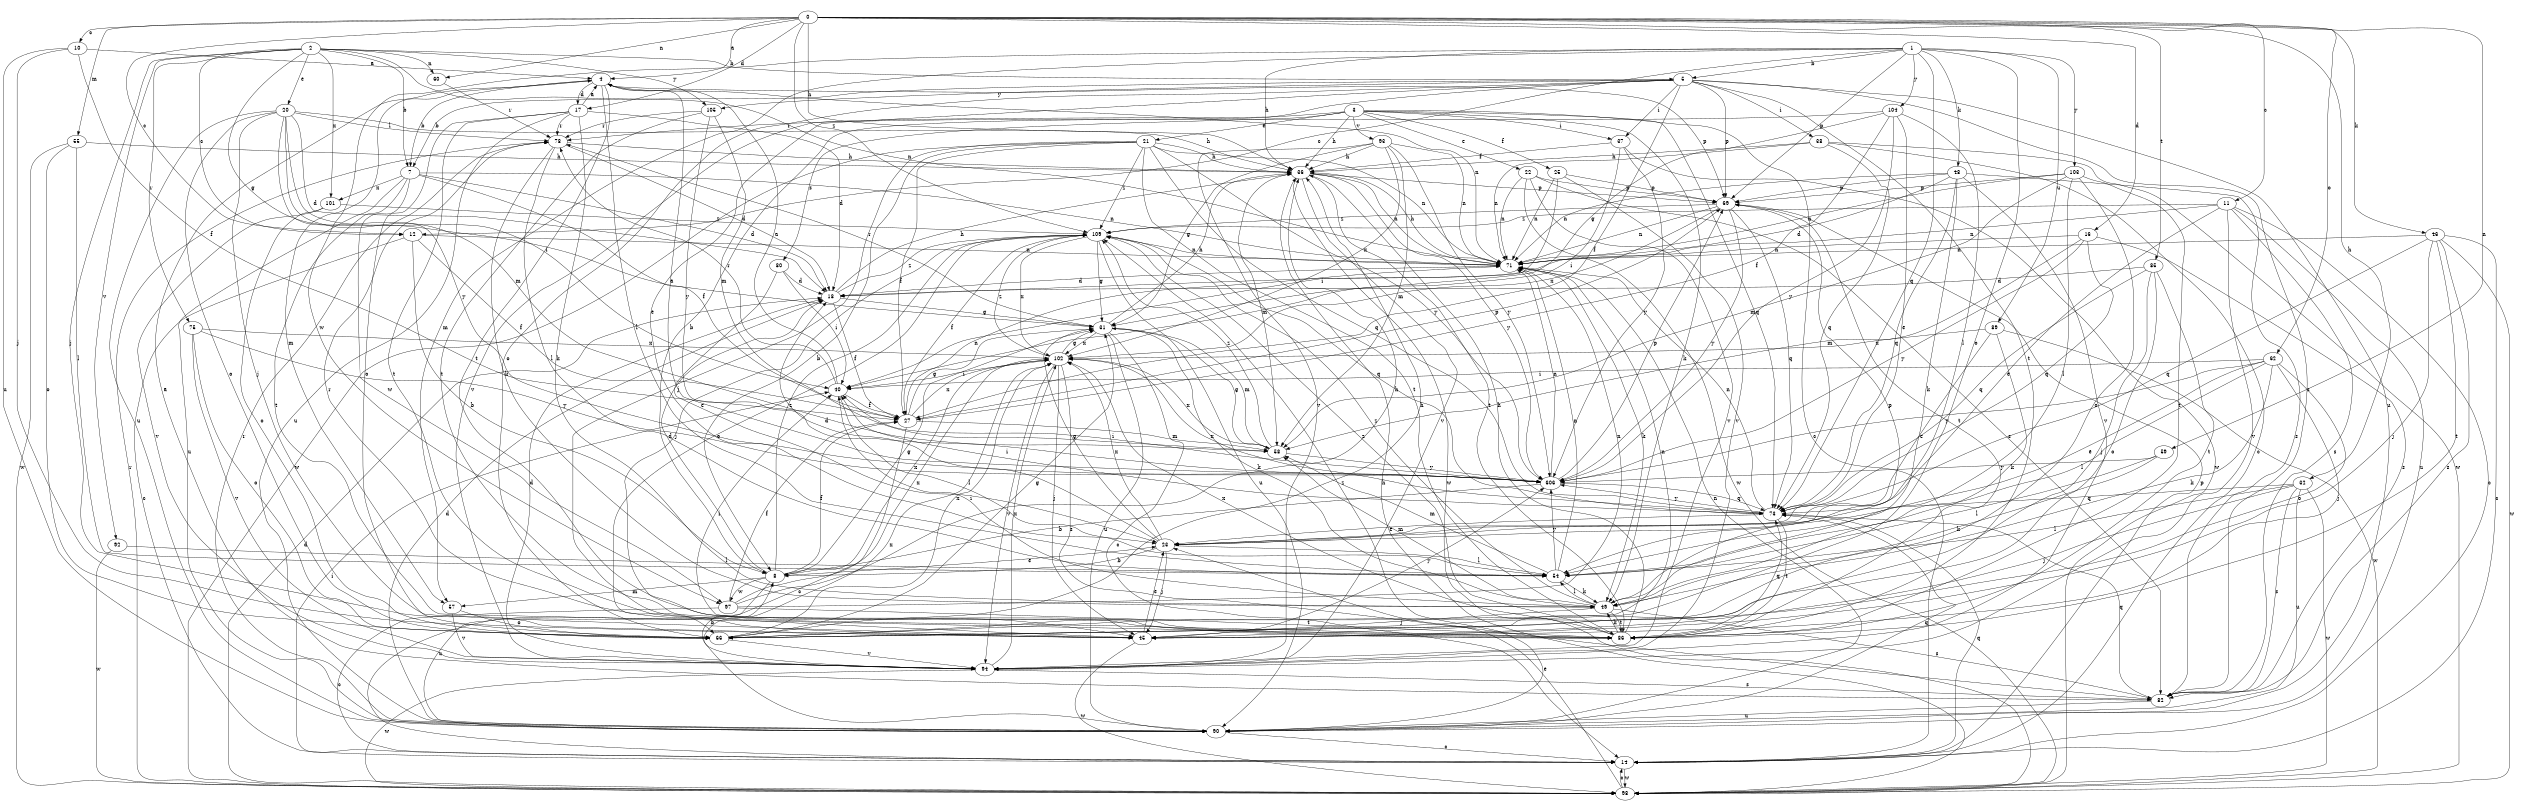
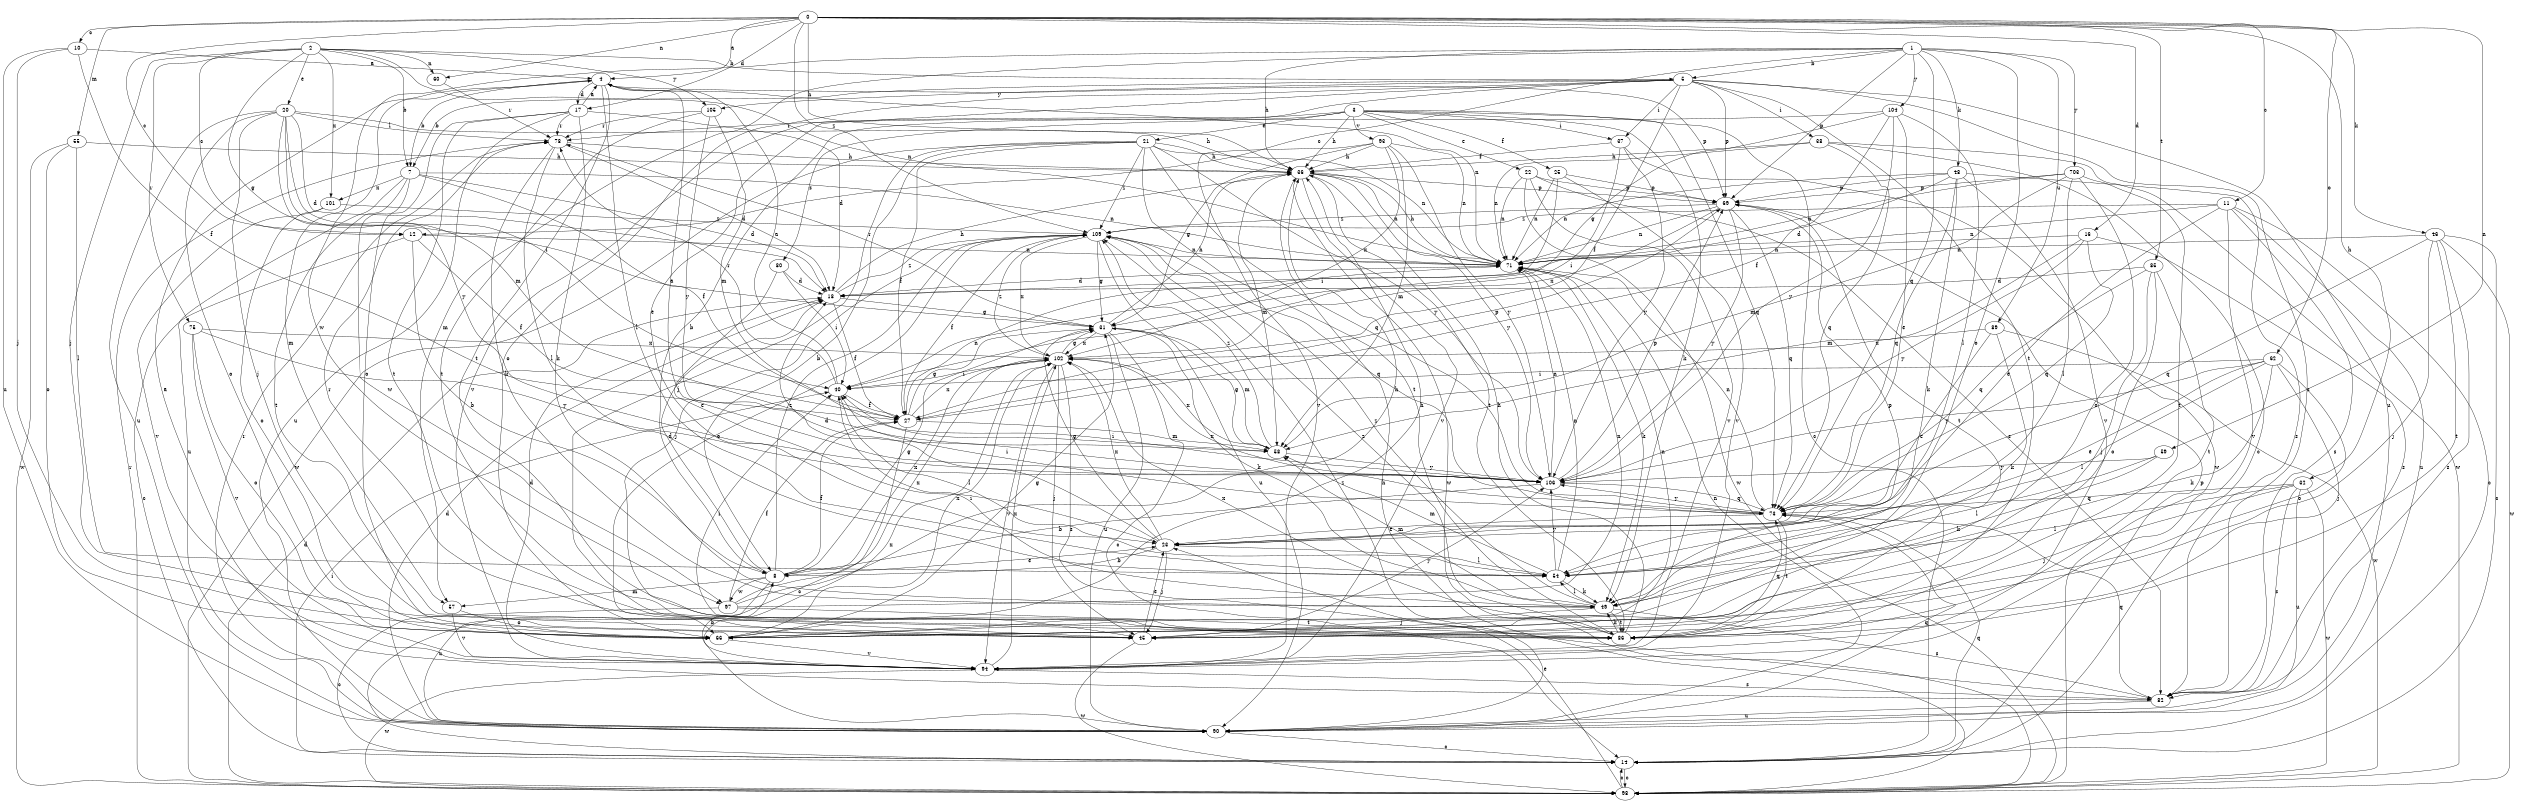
(2075, 173) -> (2075, 173)
(1551, 483) -> (1551, 483)
(117, 545) -> none
(1627, 778) -> (1627, 778)
